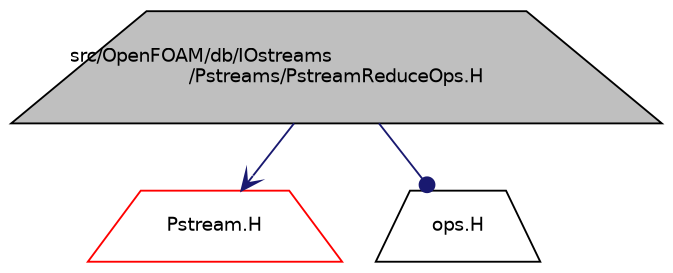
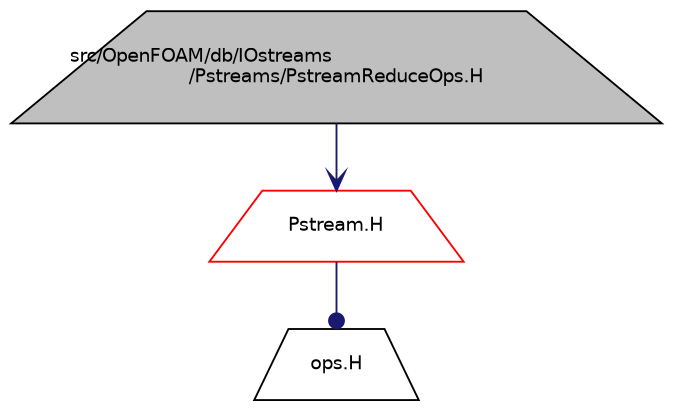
(401, 151) -> (336, 288)
